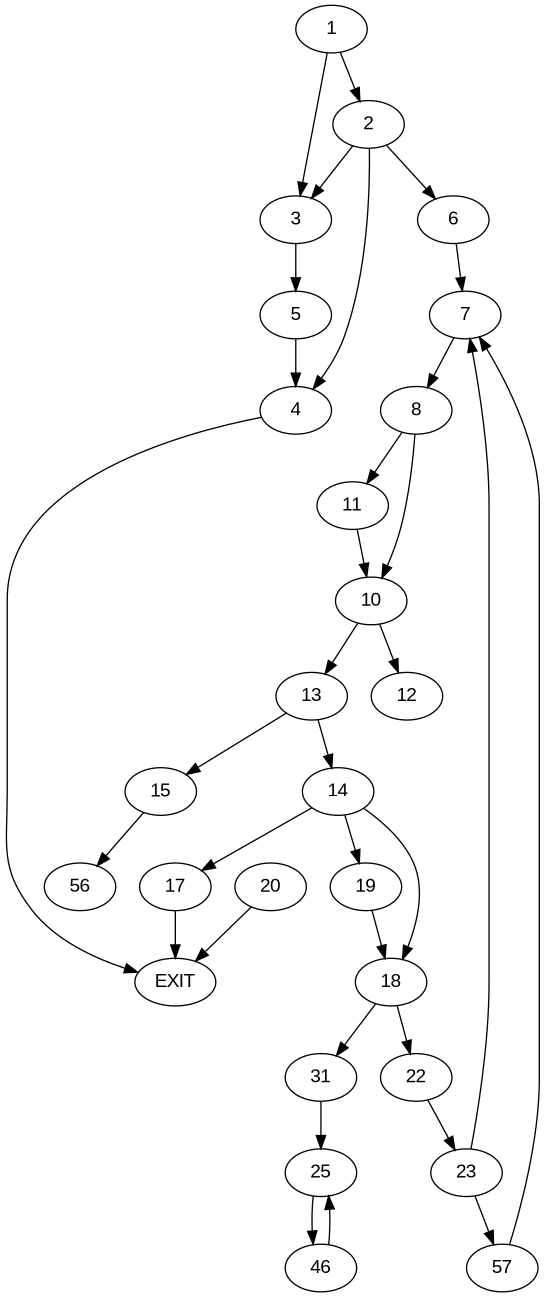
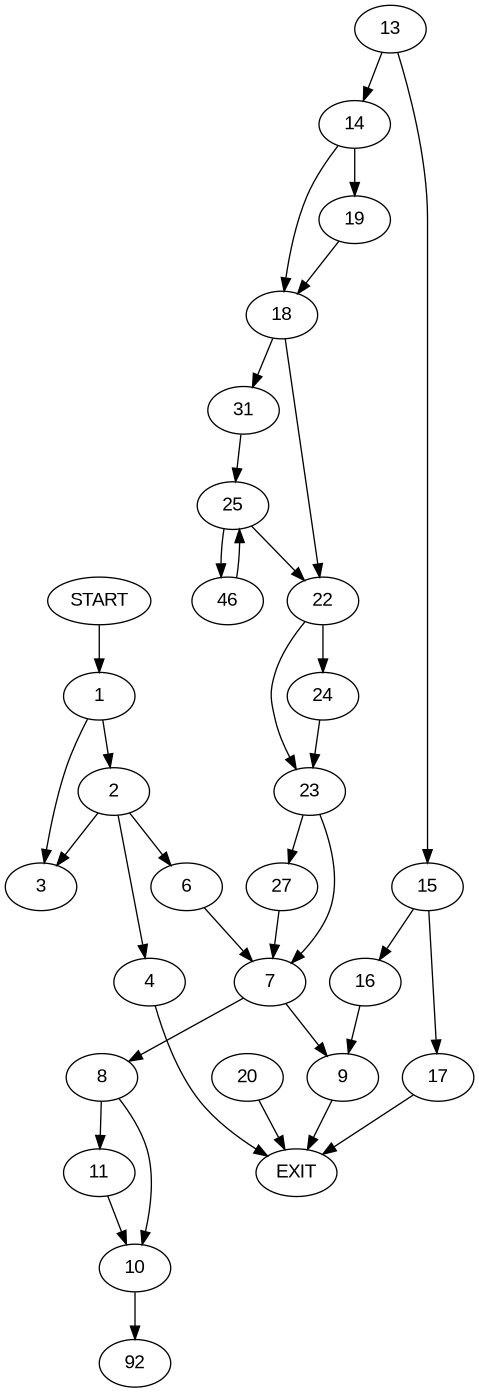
(296, 315) -> none
none -> (273, 549)
none -> (99, 601)
(345, 643) -> none
none -> (323, 696)
(407, 696) -> (135, 1363)
(263, 836) -> (432, 975)
(80, 887) -> (365, 982)
none -> (343, 1077)
(502, 1268) -> (282, 887)
